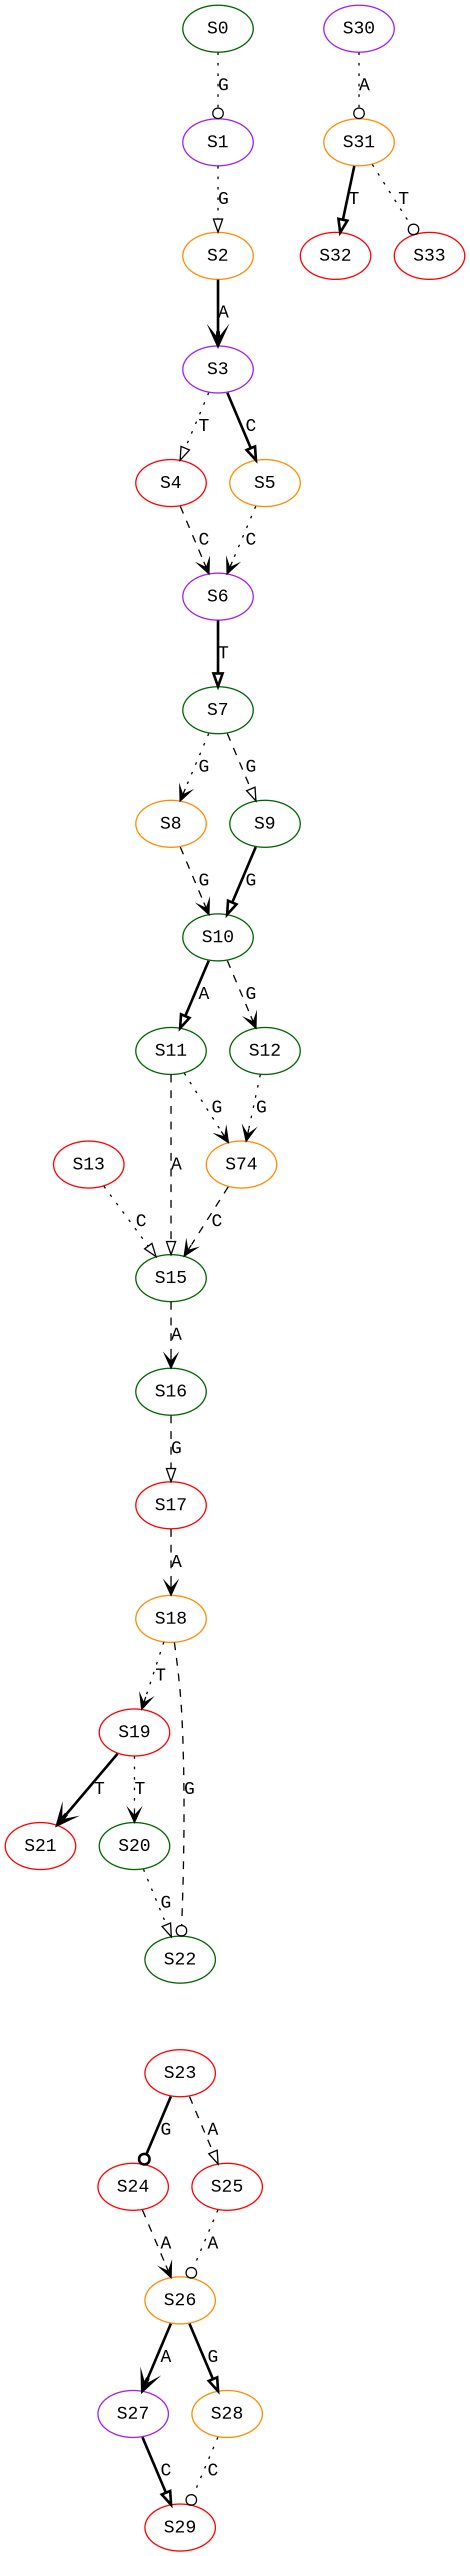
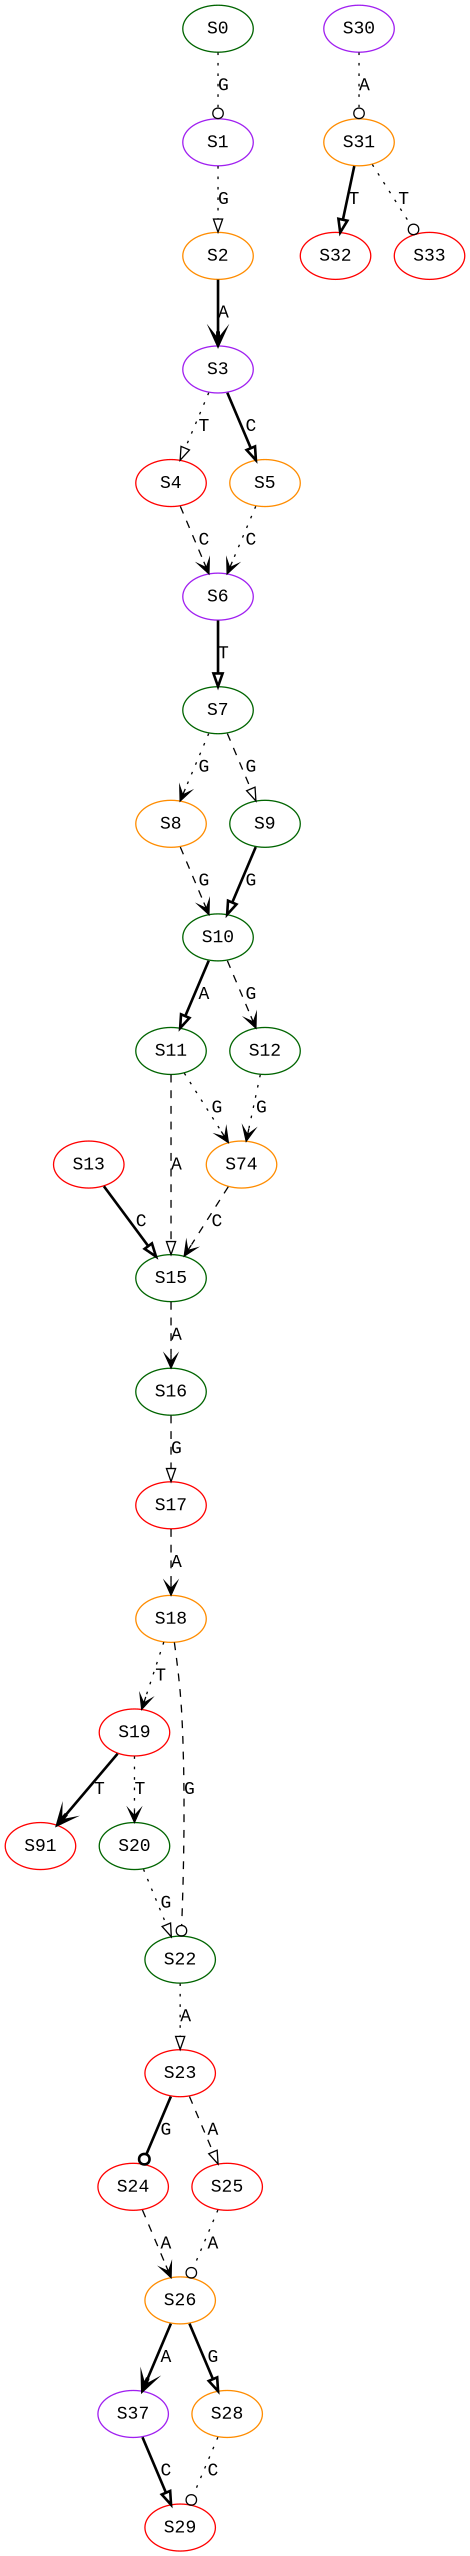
(126, 1216) -> (126, 1216)
(40, 1846) -> (40, 1846)
none -> (180, 2010)
(133, 2414) -> (133, 2414)
